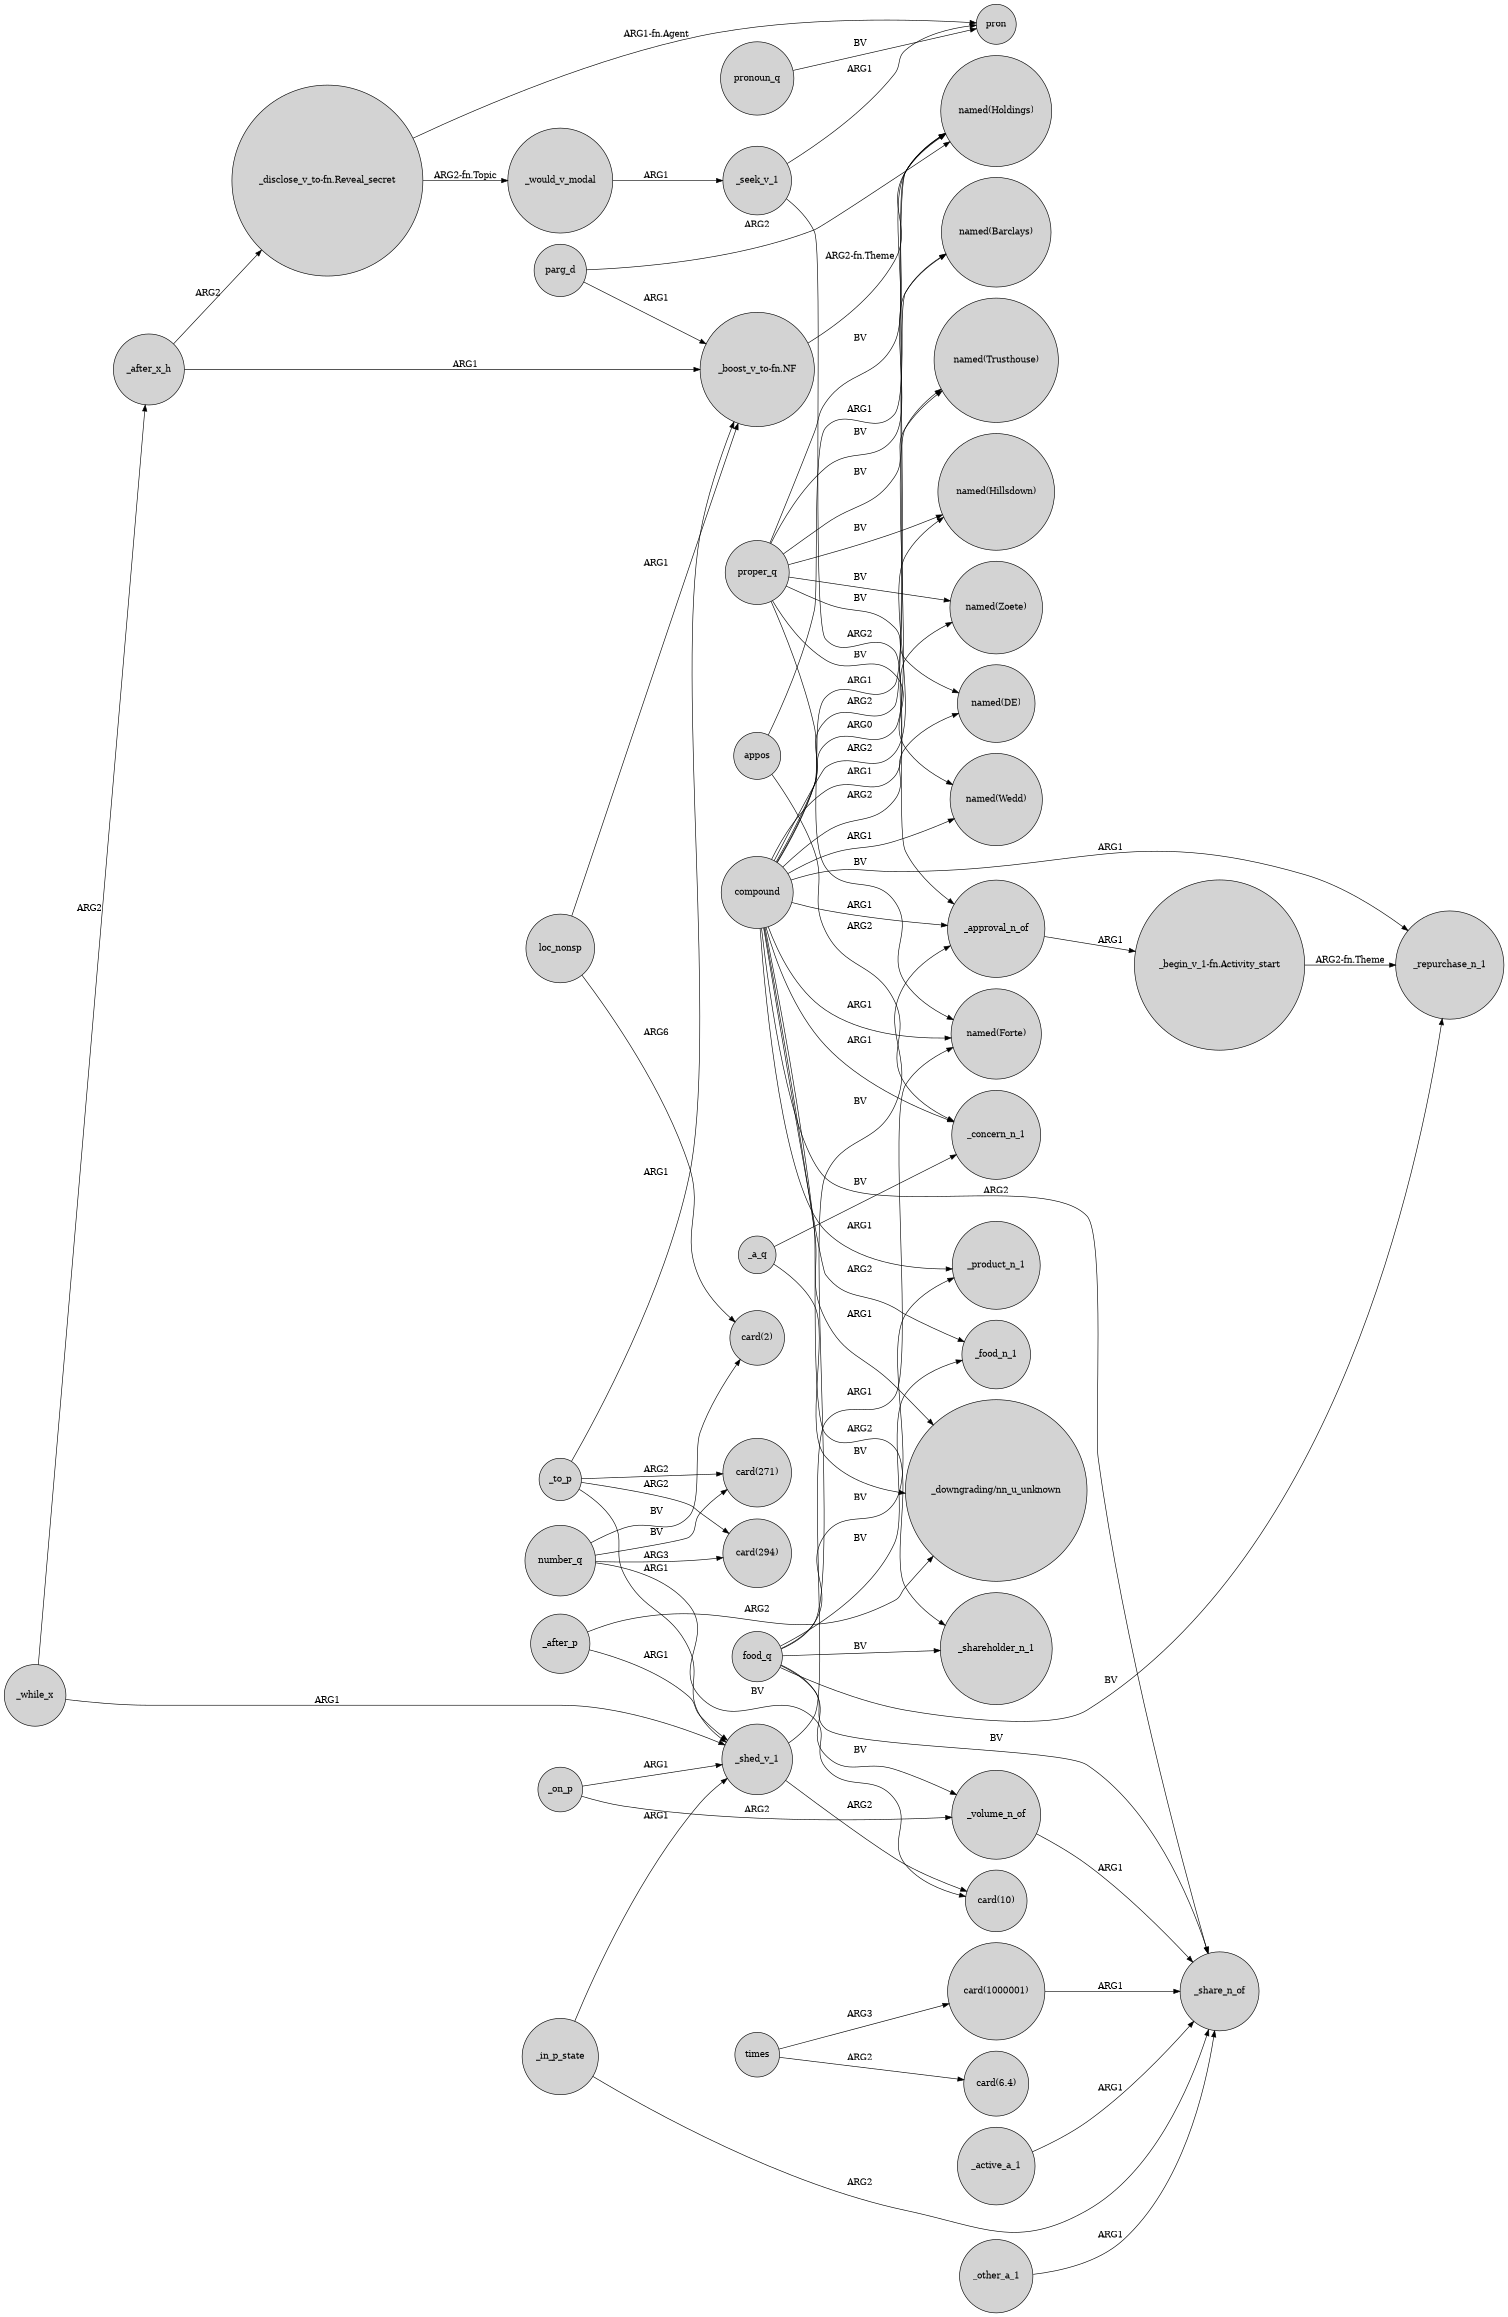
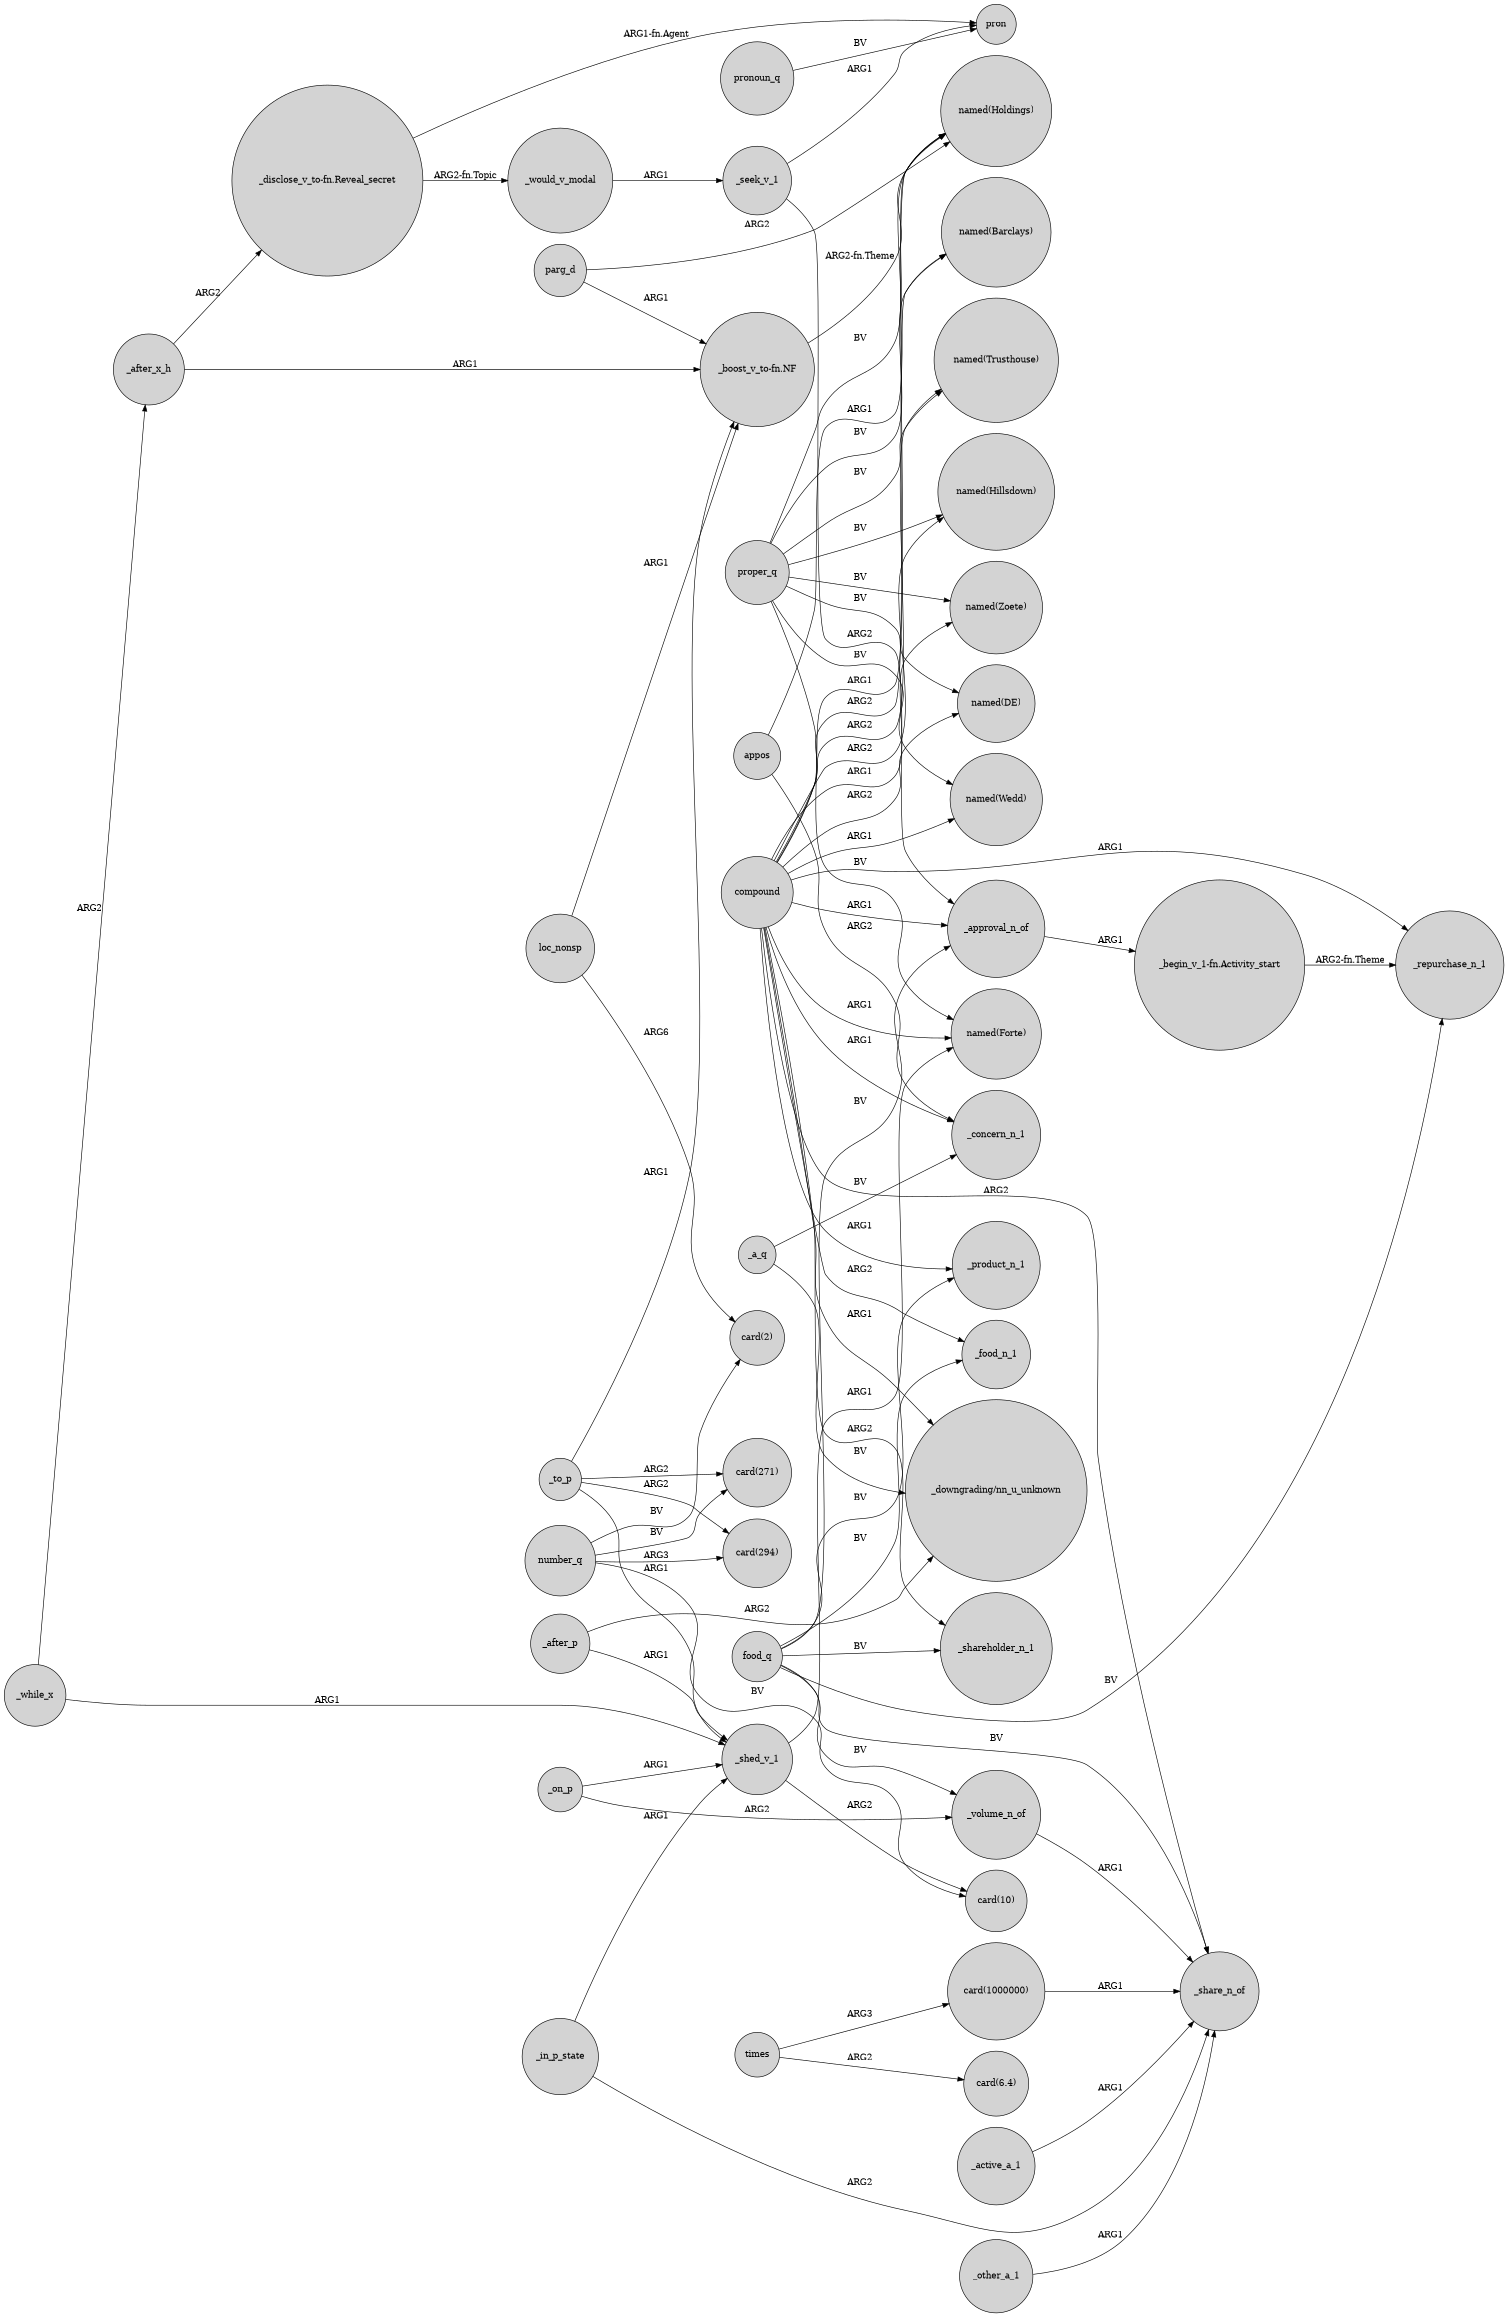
(860, 725) -> (860, 725)
(996, 1991) -> (996, 1991)
